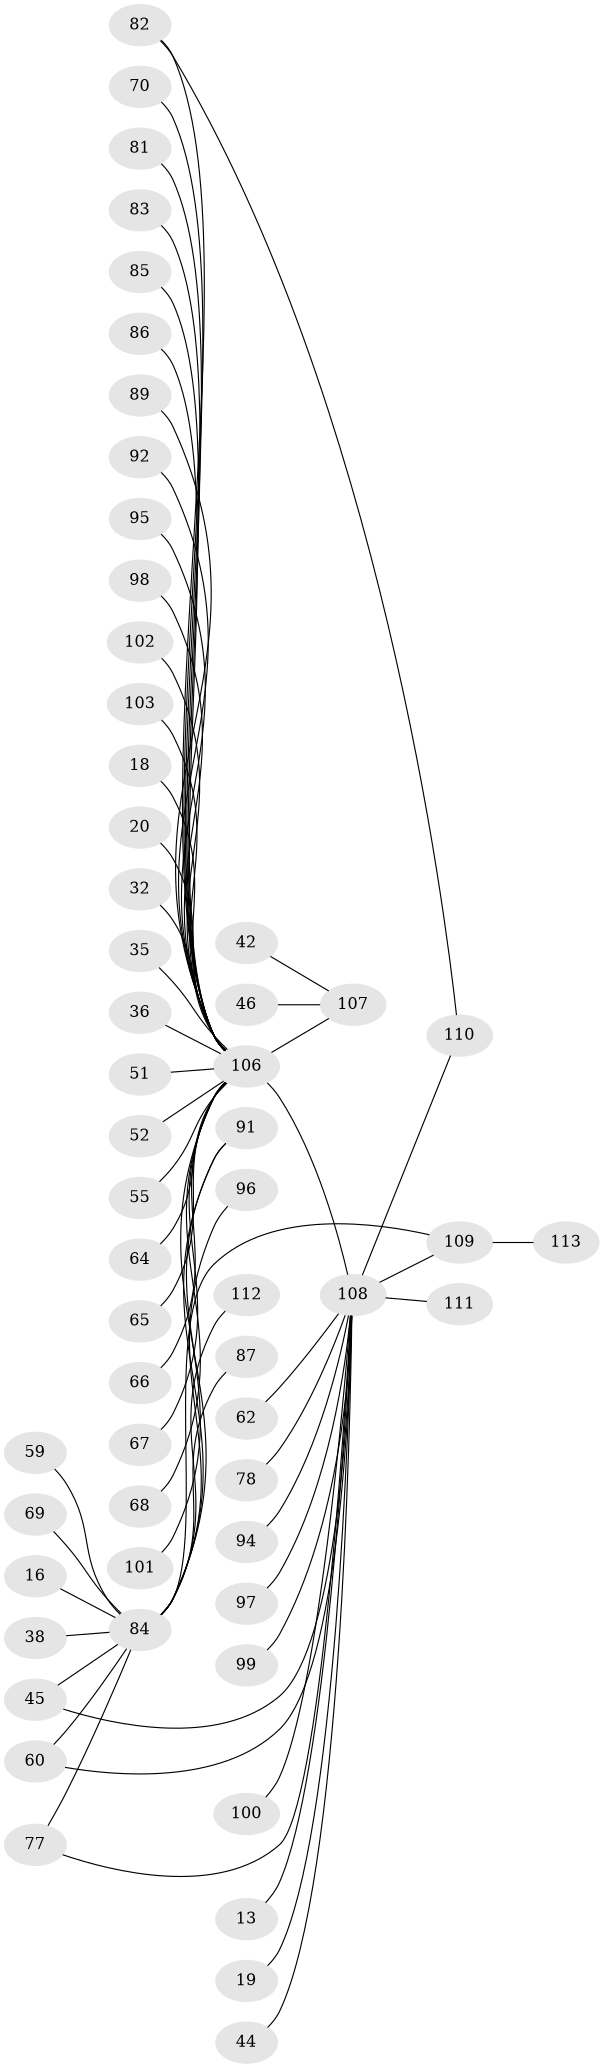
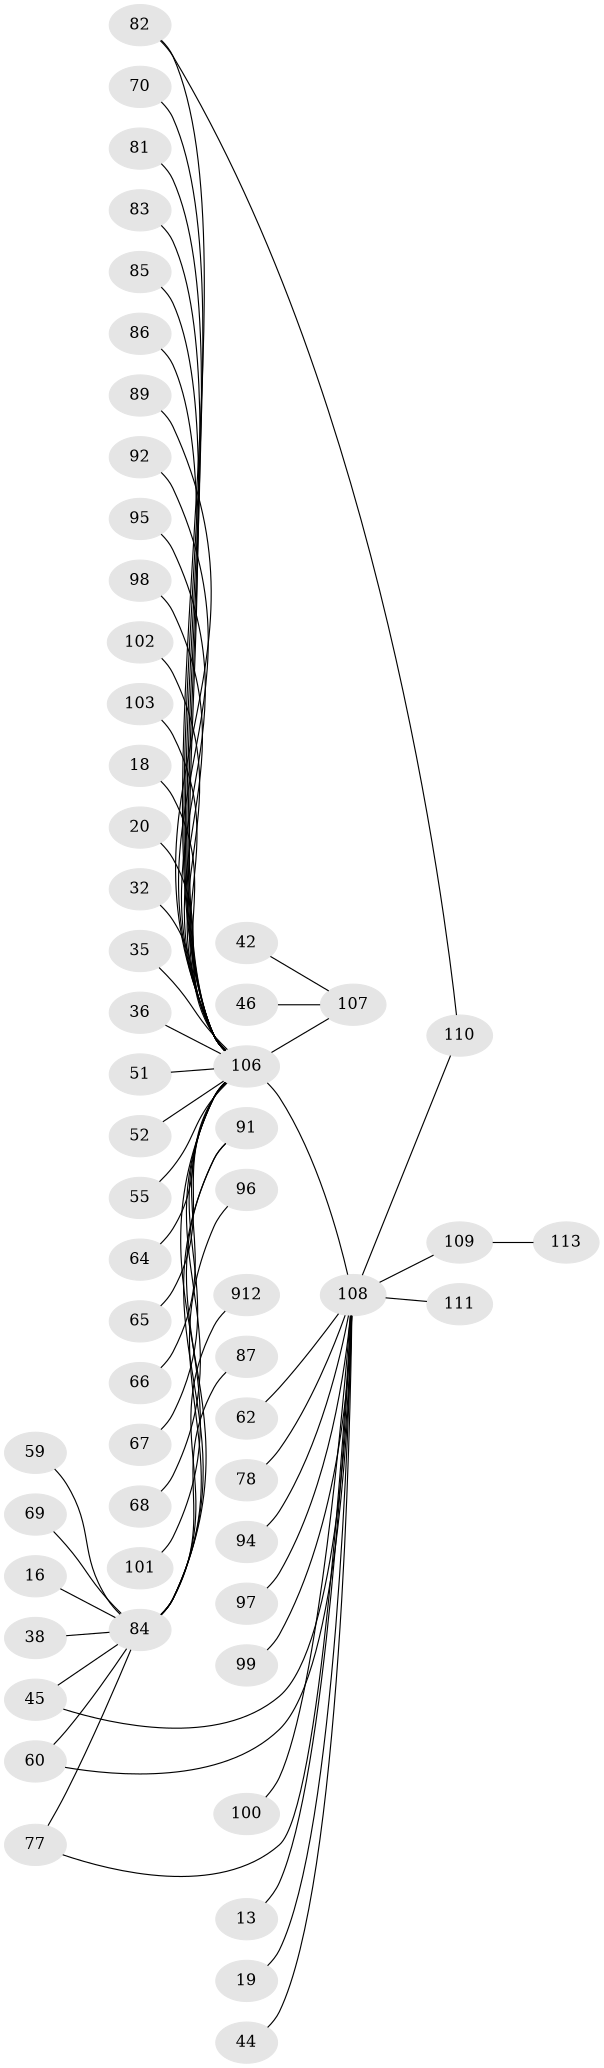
(209, 1272) -> none
(247, 1295) -> (247, 1295)
